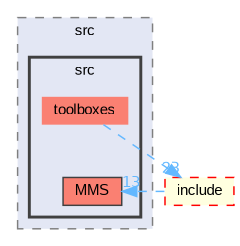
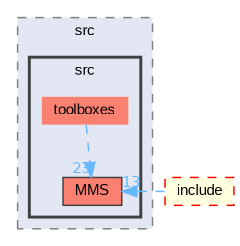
(131, 143) -> (88, 144)
